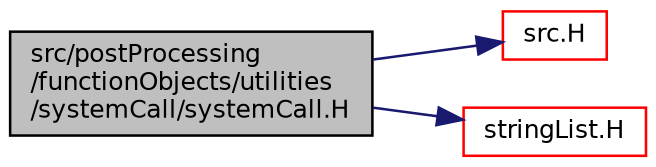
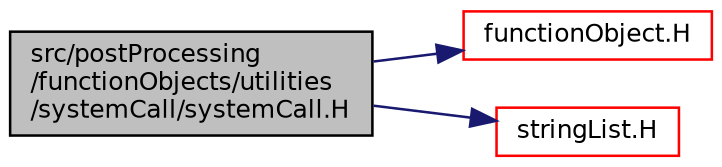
(555, 35) -> (588, 35)
